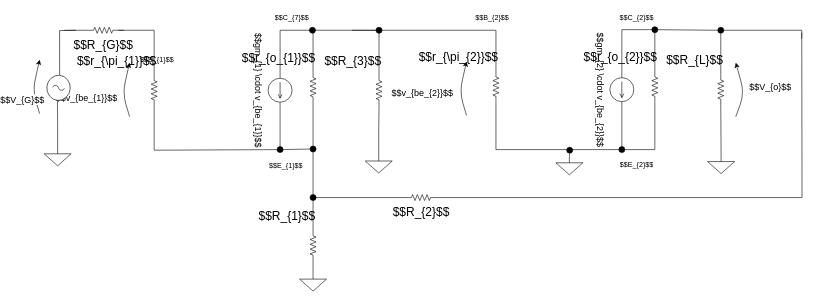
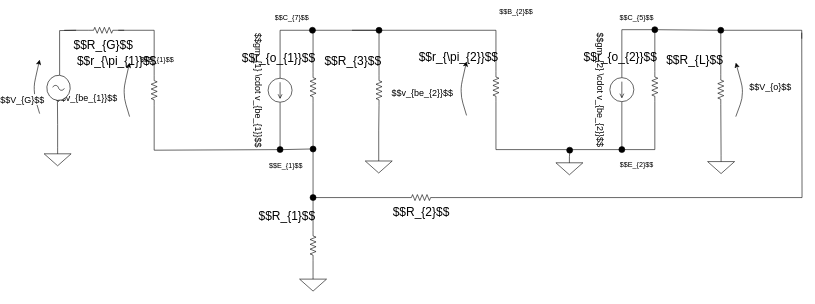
(492, 18) -> (516, 12)
(637, 18) -> (637, 18)
